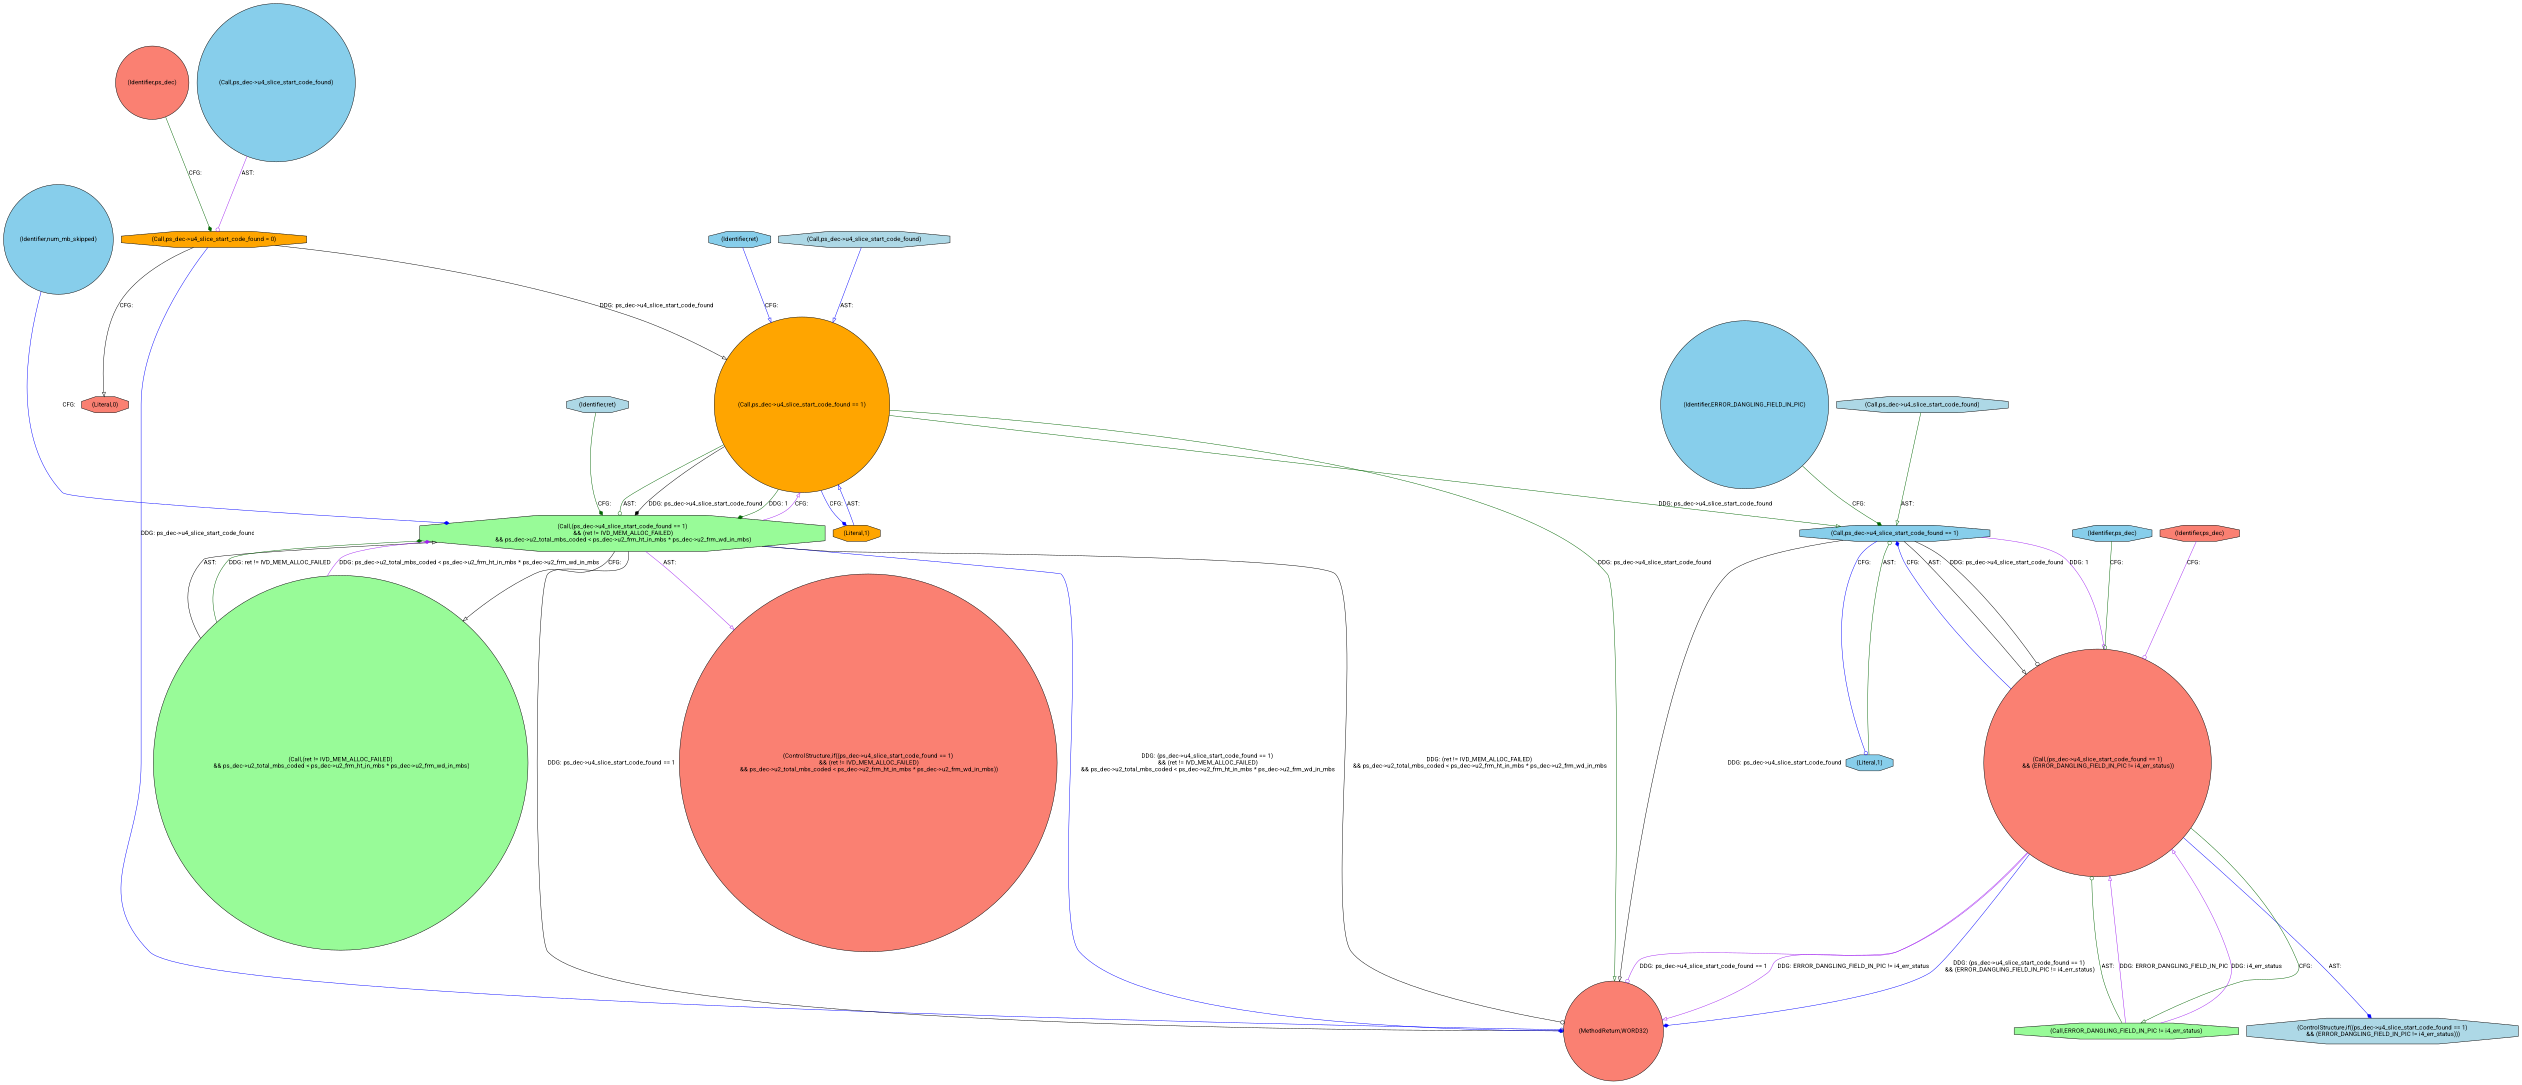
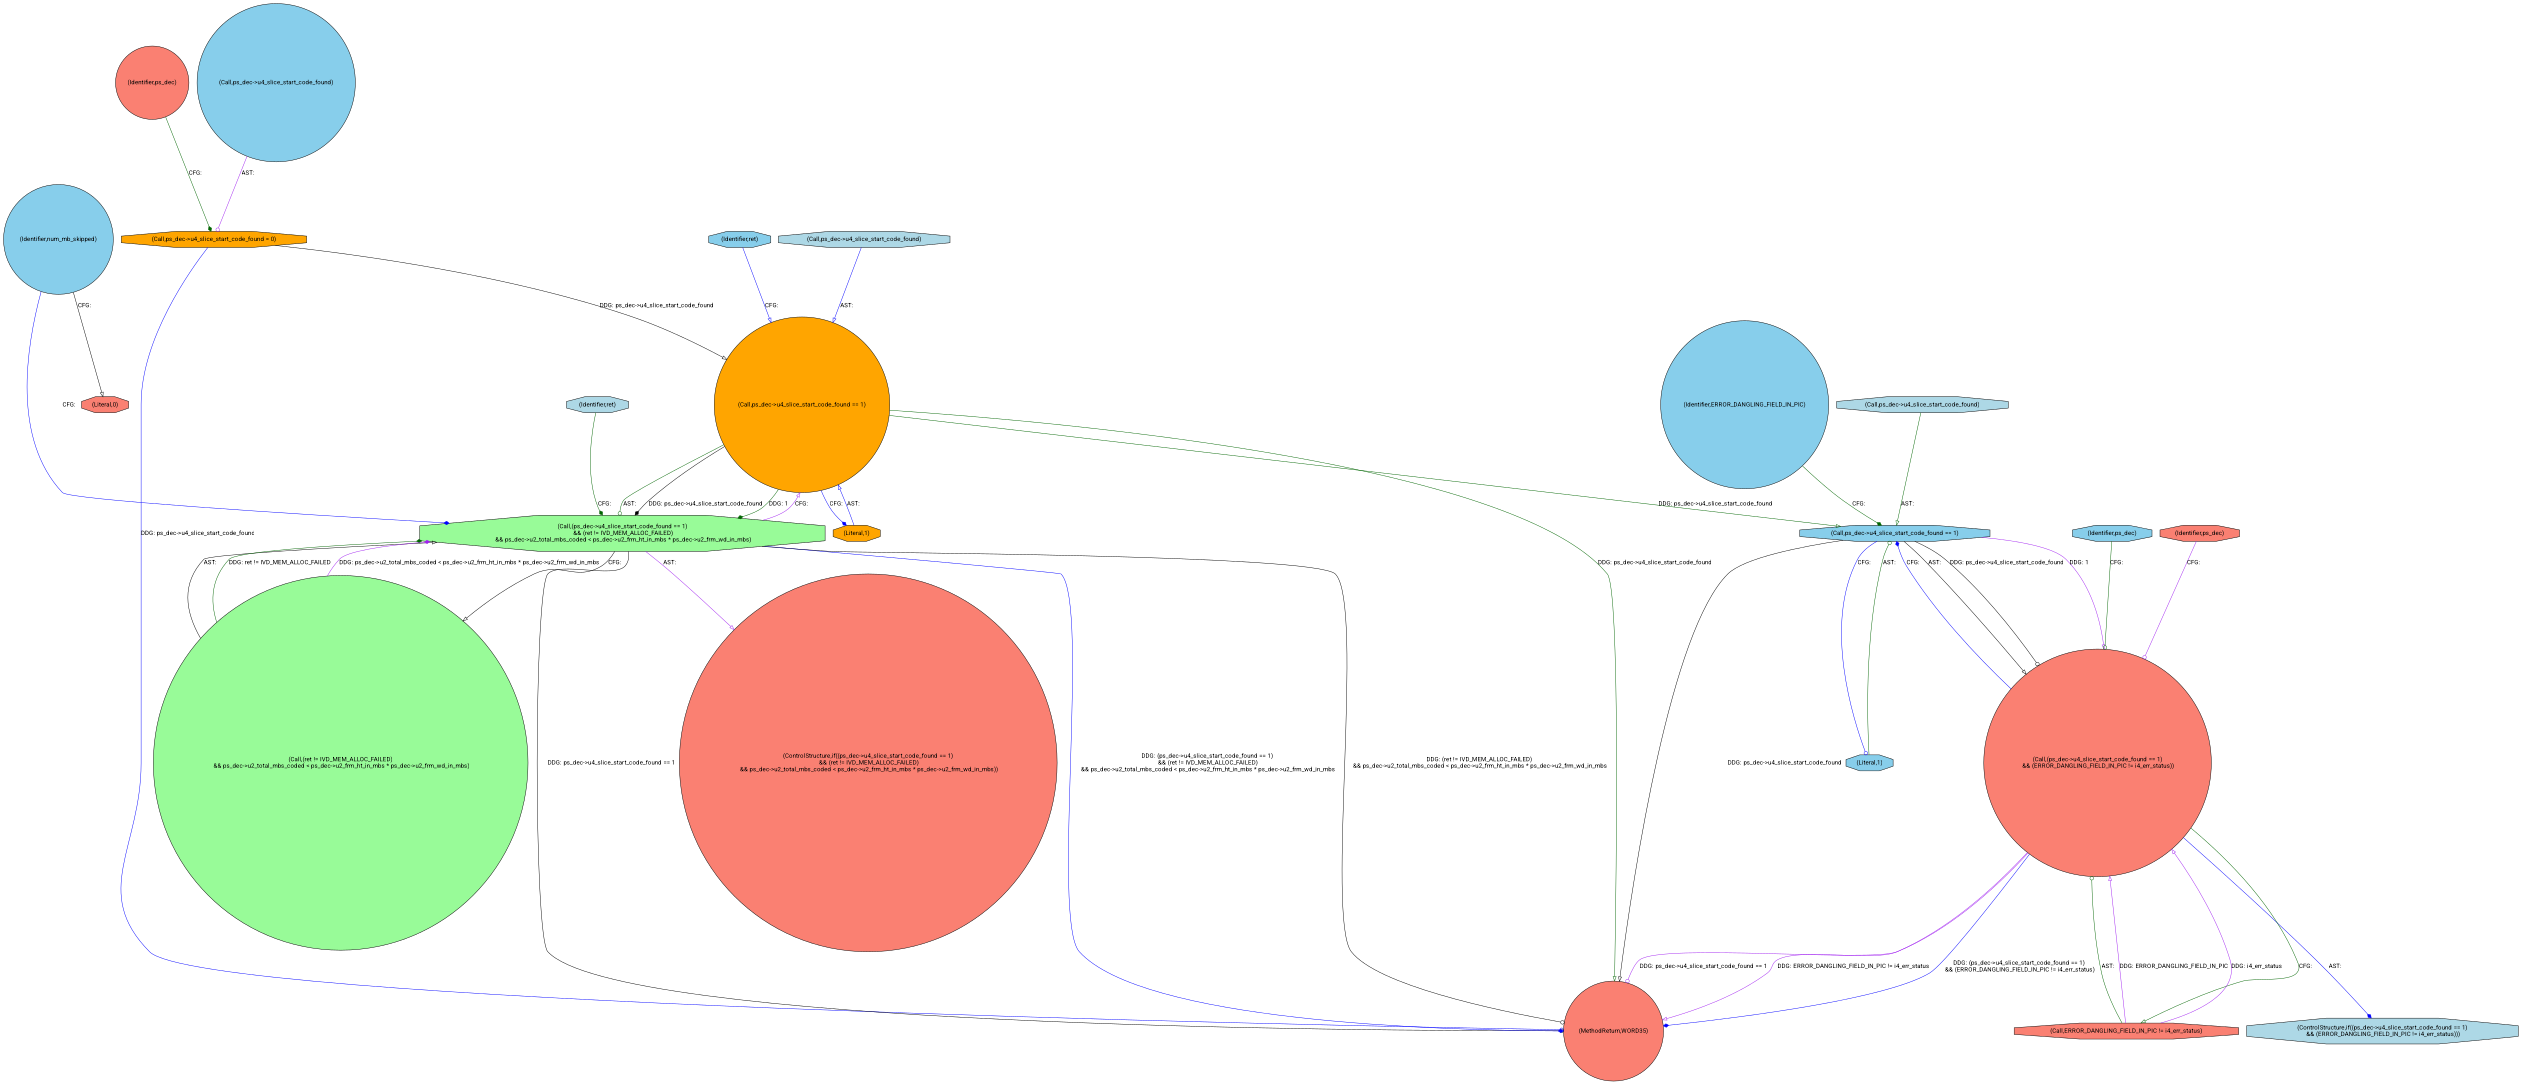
(120, 302) -> (88, 342)
(1614, 1031) -> (1614, 1031)
(2126, 1031) -> (2126, 1031)
